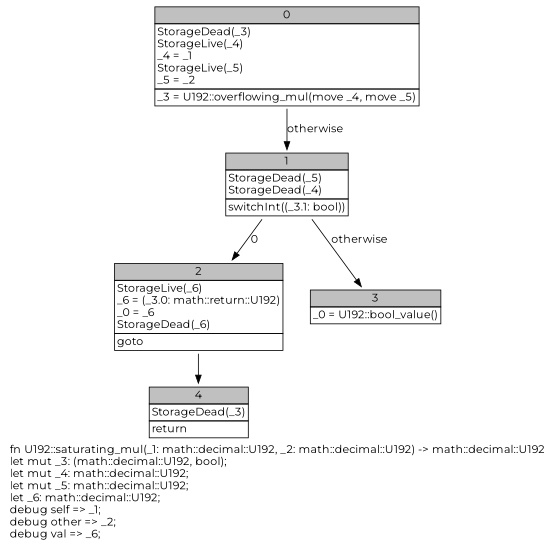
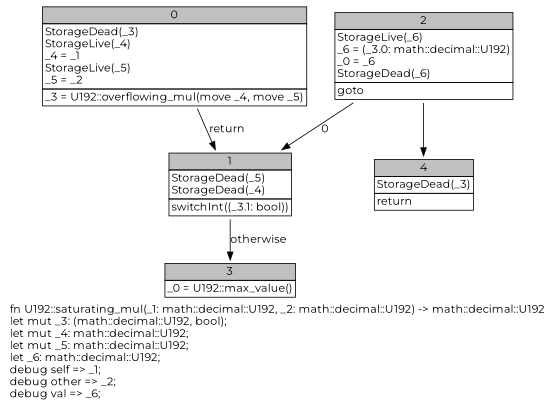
(315, 129) -> (227, 129)
(250, 236) -> (321, 124)
(199, 300) -> (424, 50)
(376, 315) -> (230, 288)
